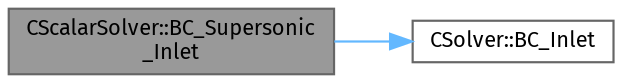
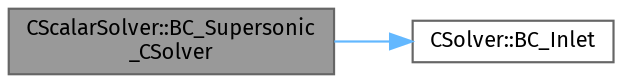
(171, 41) -> (171, 41)
